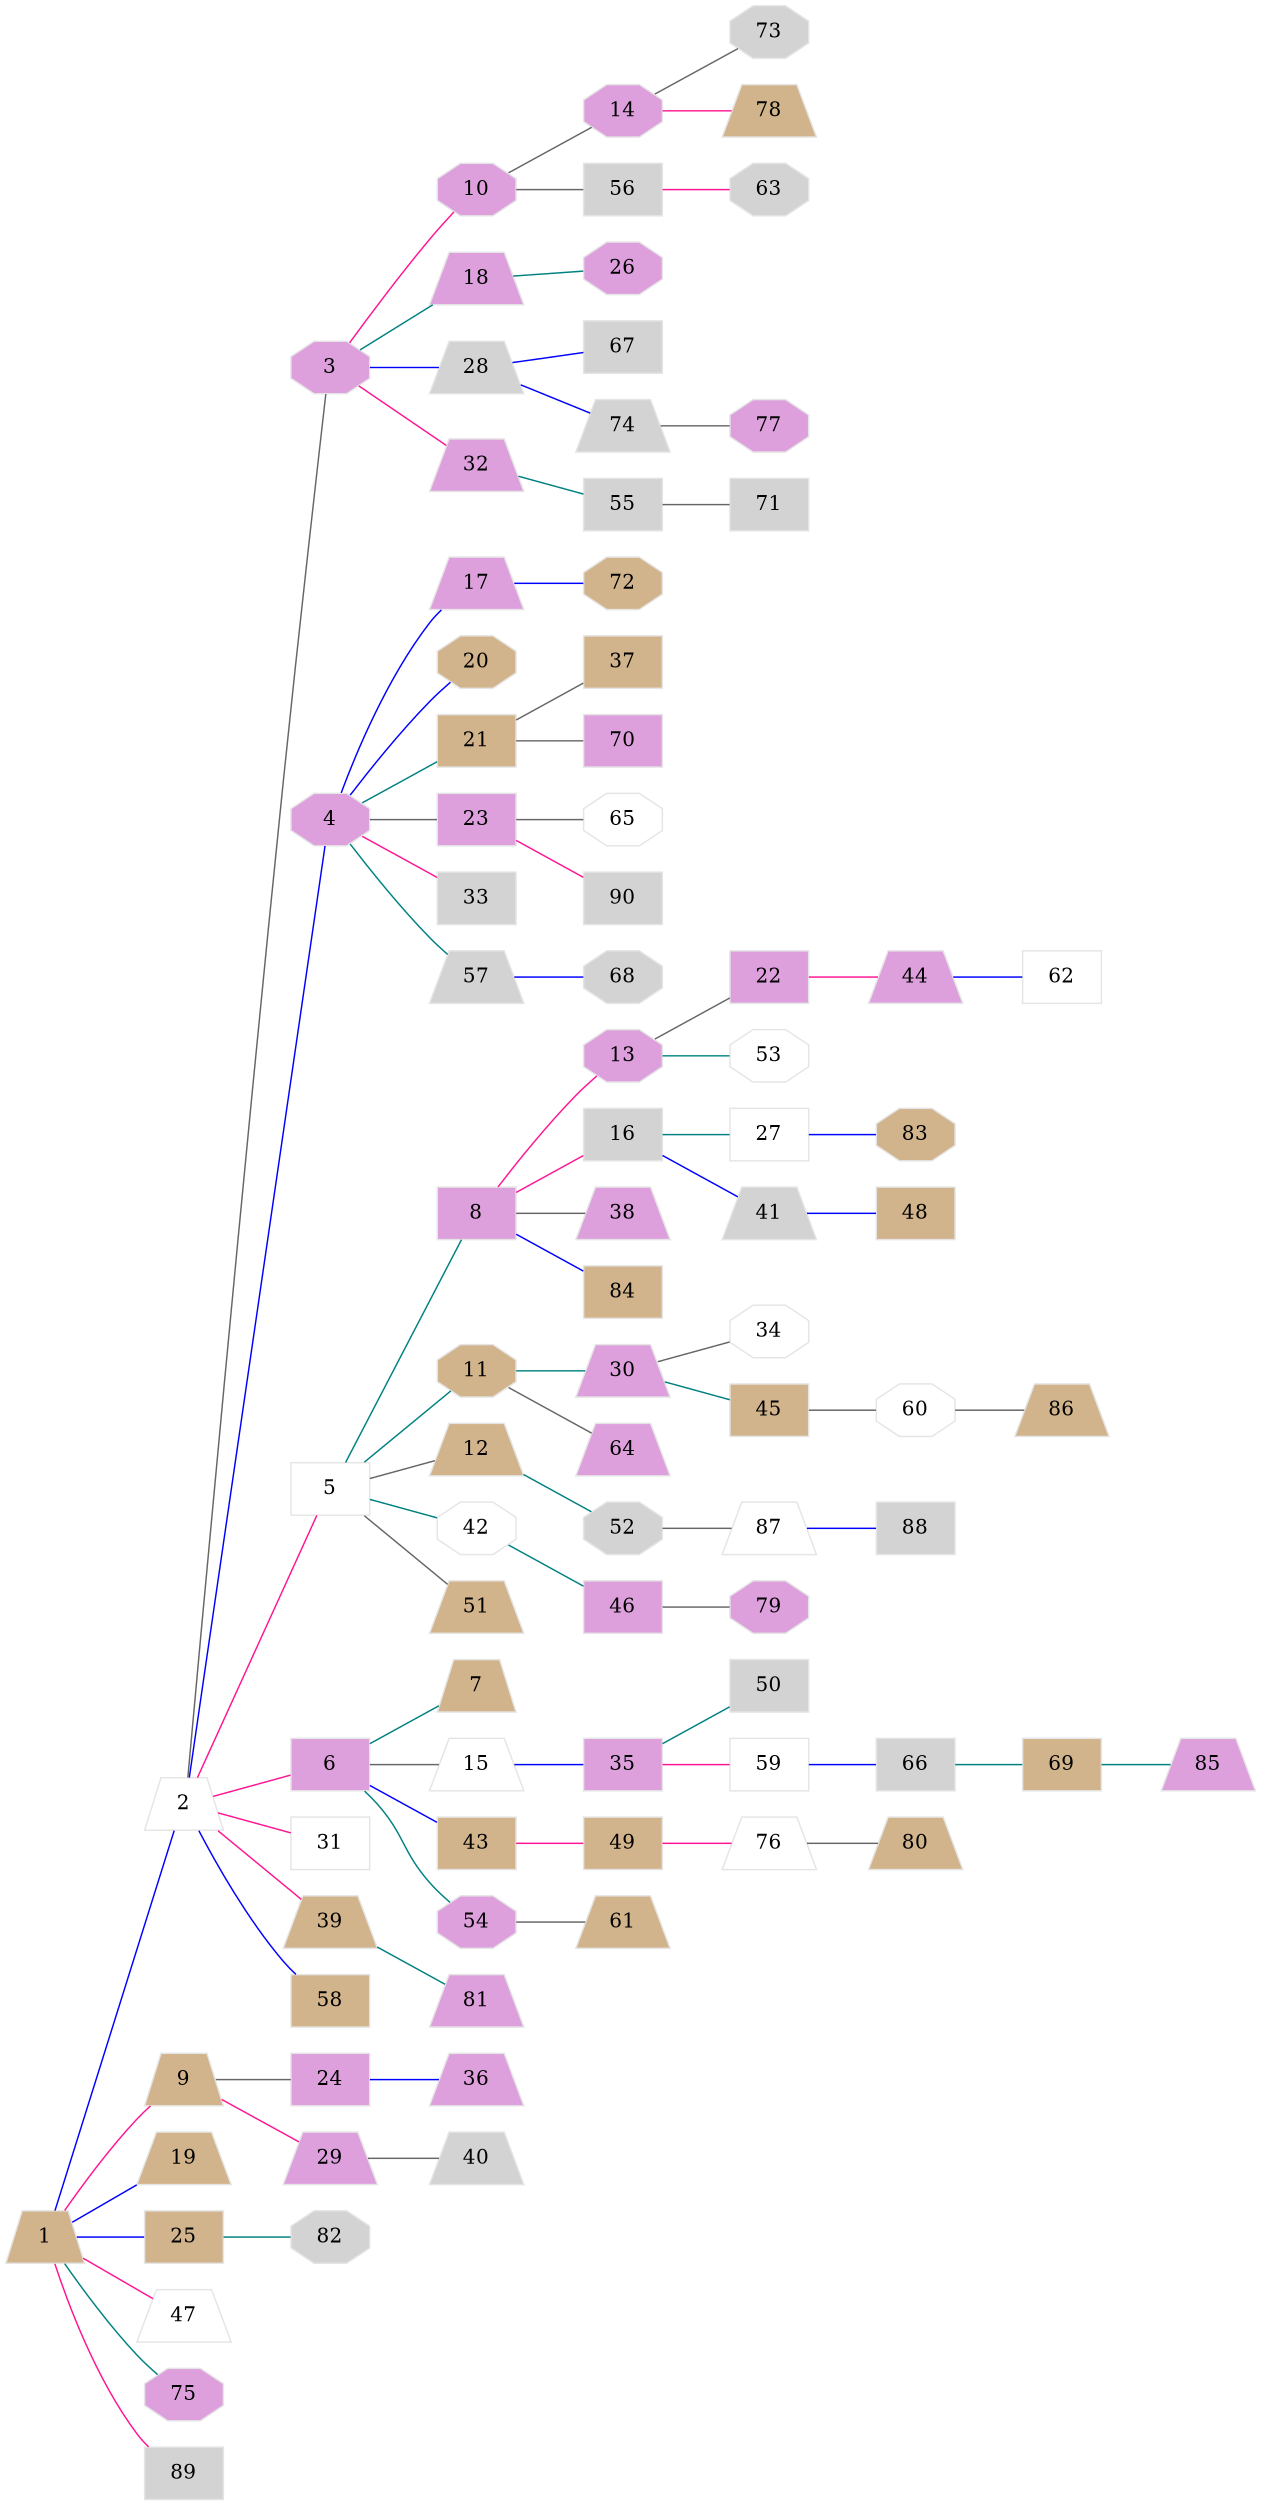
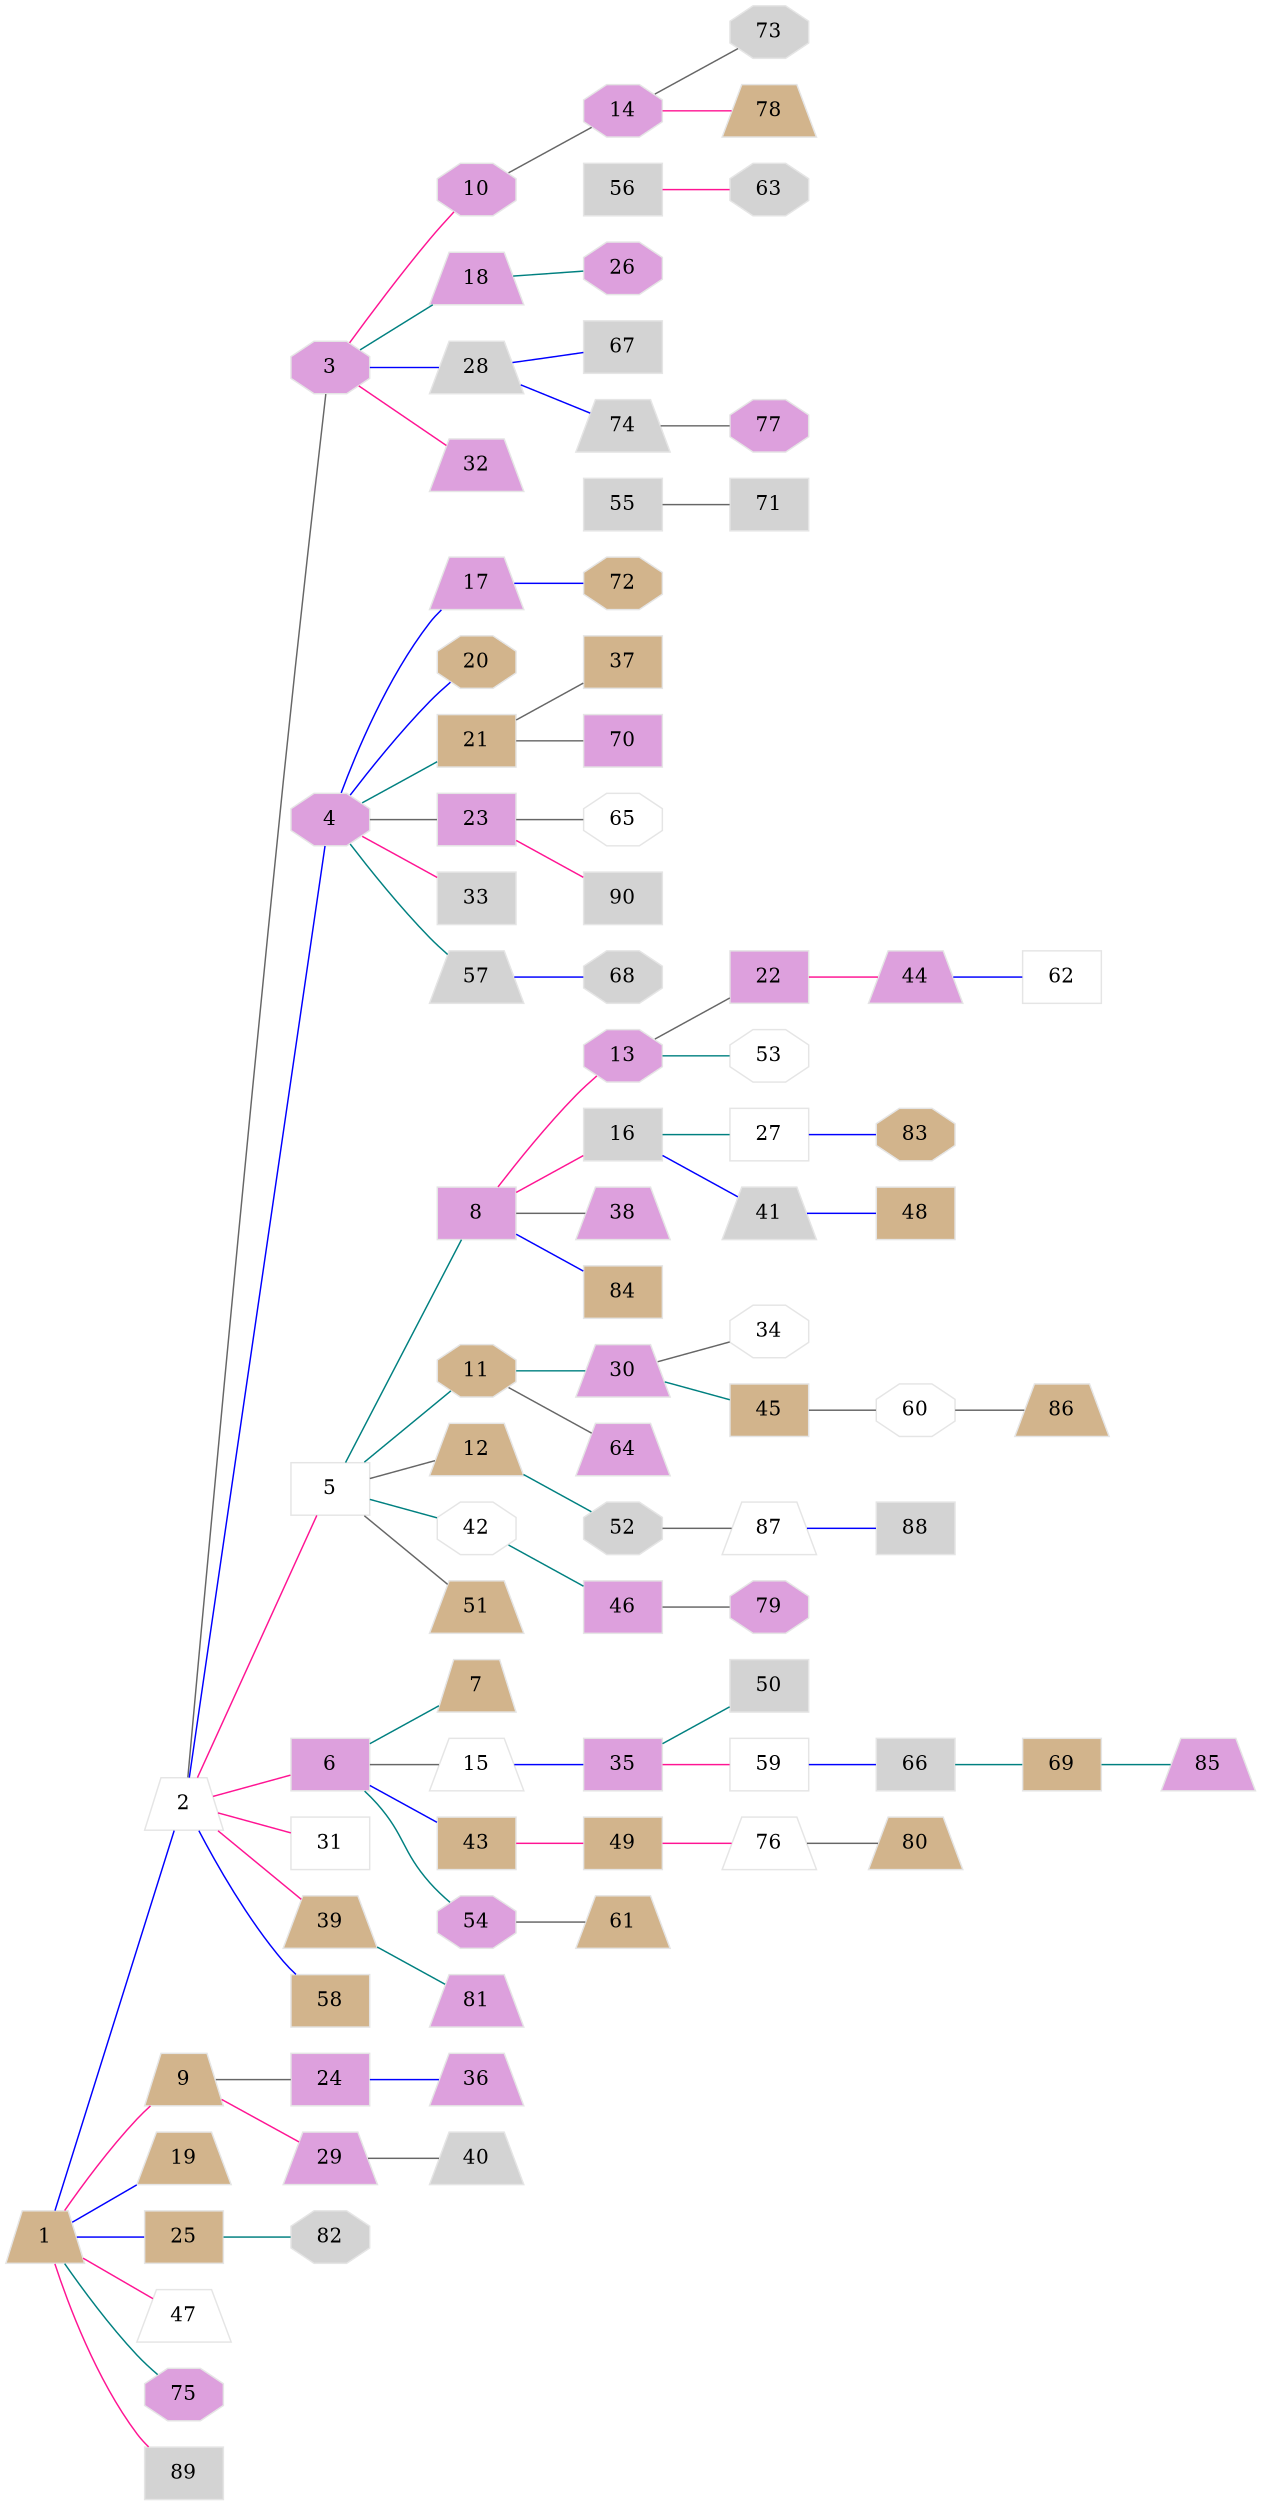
(550, 190) -> none
(551, 485) -> none
